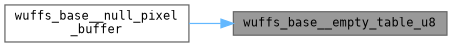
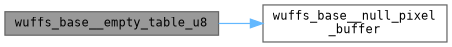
(205, 23) -> (234, 23)
